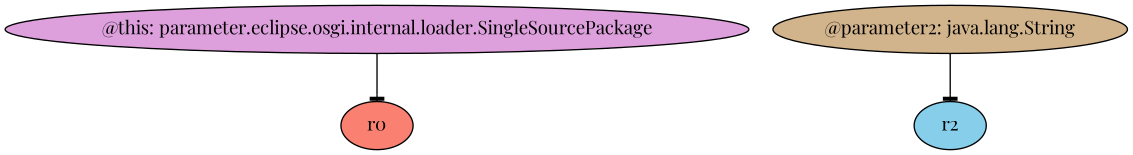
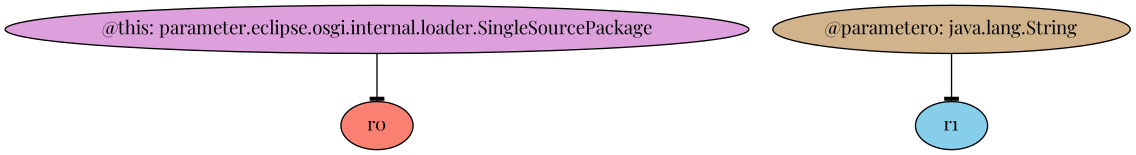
(950, 29) -> (952, 29)
(950, 126) -> (952, 126)
